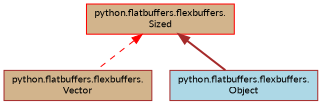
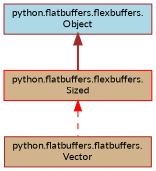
(206, 55) -> (78, 57)
(78, 85) -> (78, 152)
